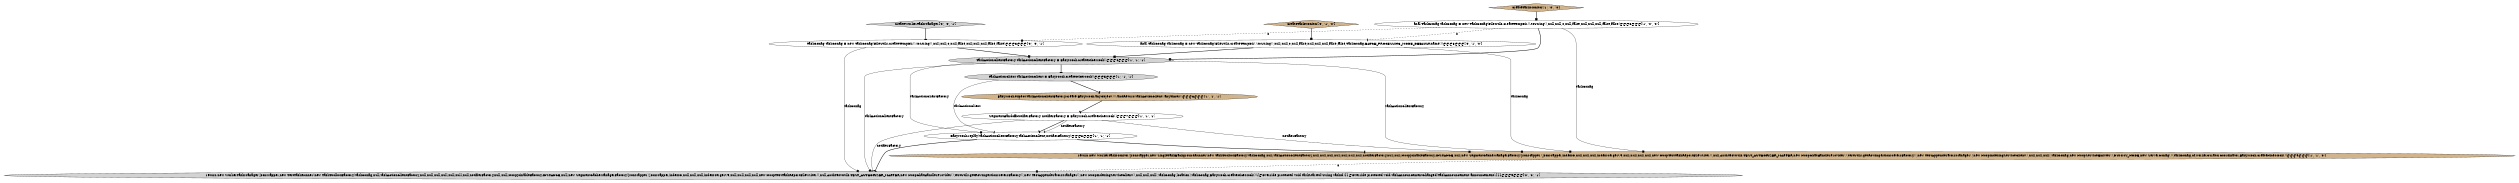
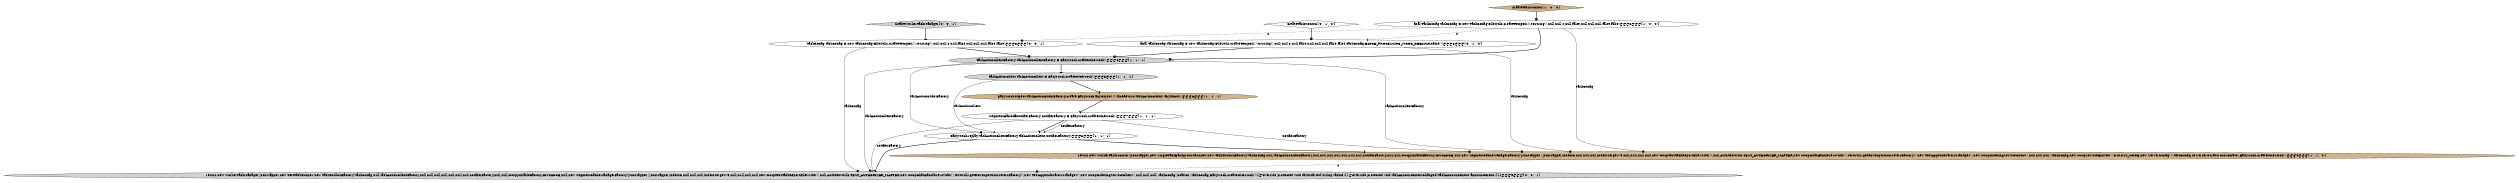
(1311, 24) -> (1311, 24)
